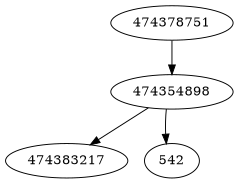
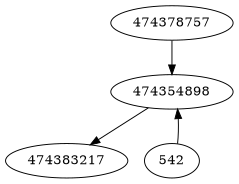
(172, 23) -> (172, 23)
(166, 122) -> (178, 131)
